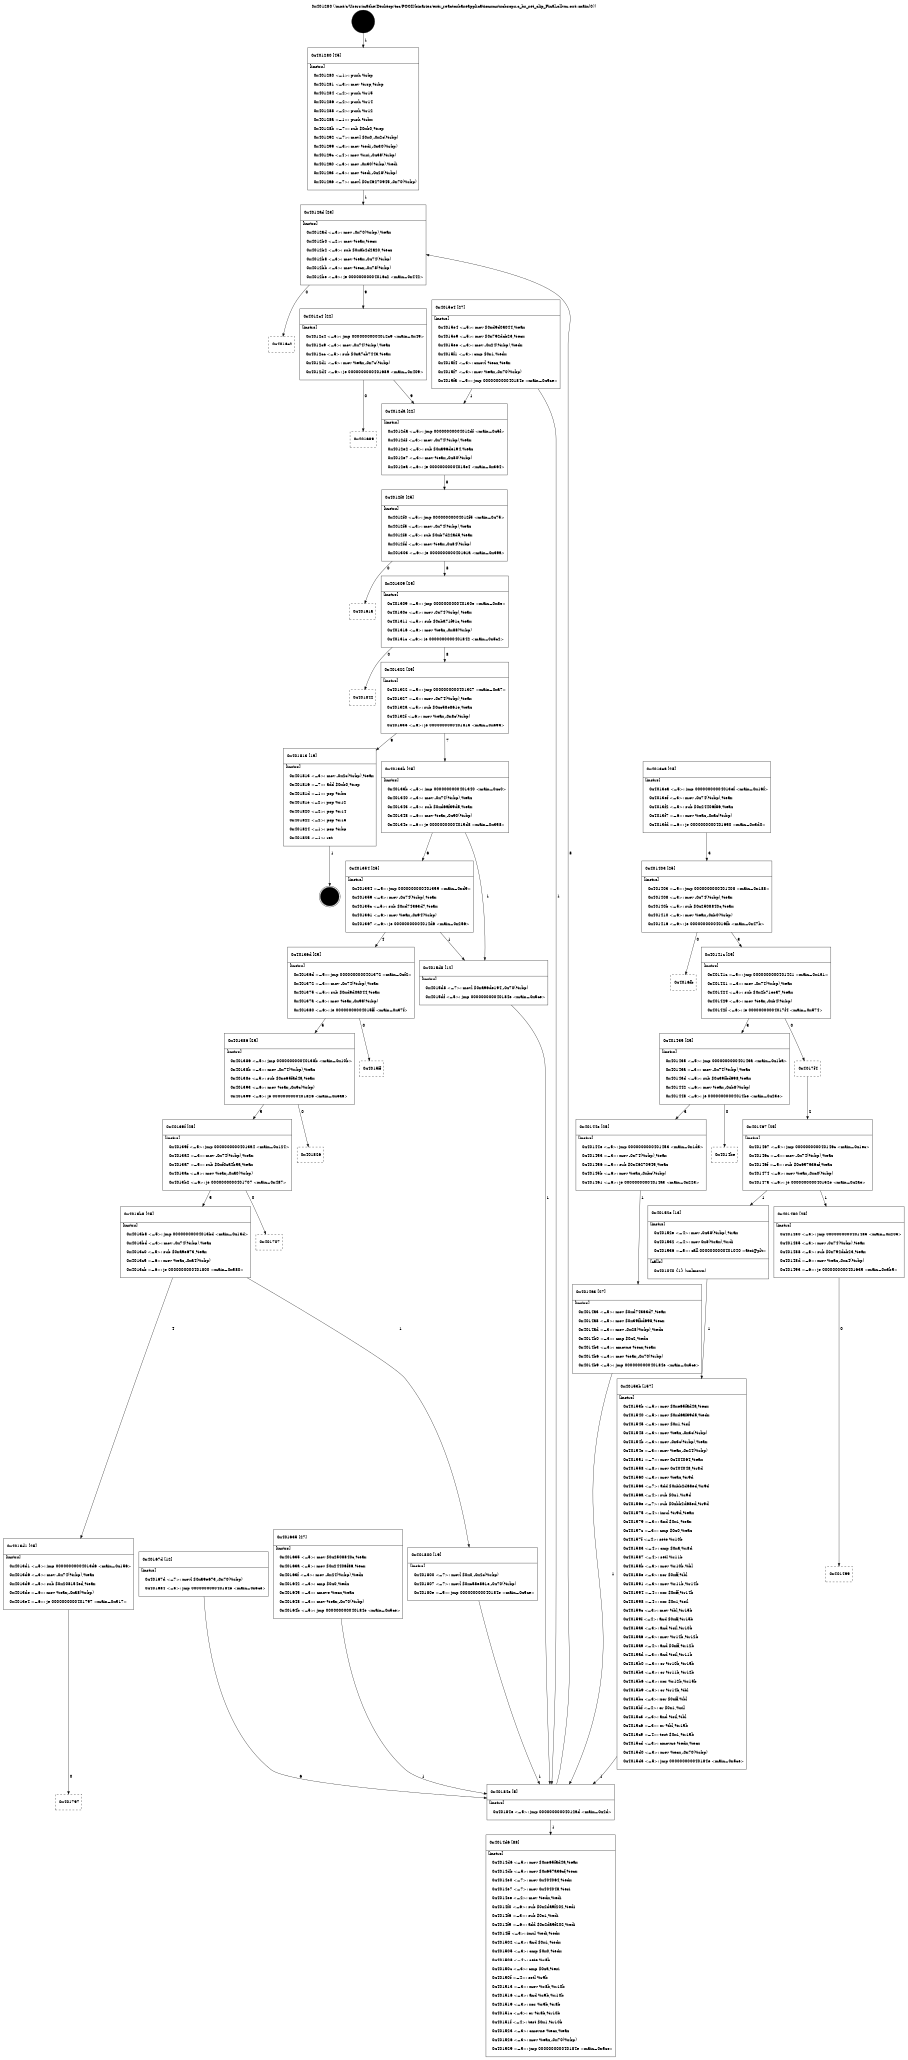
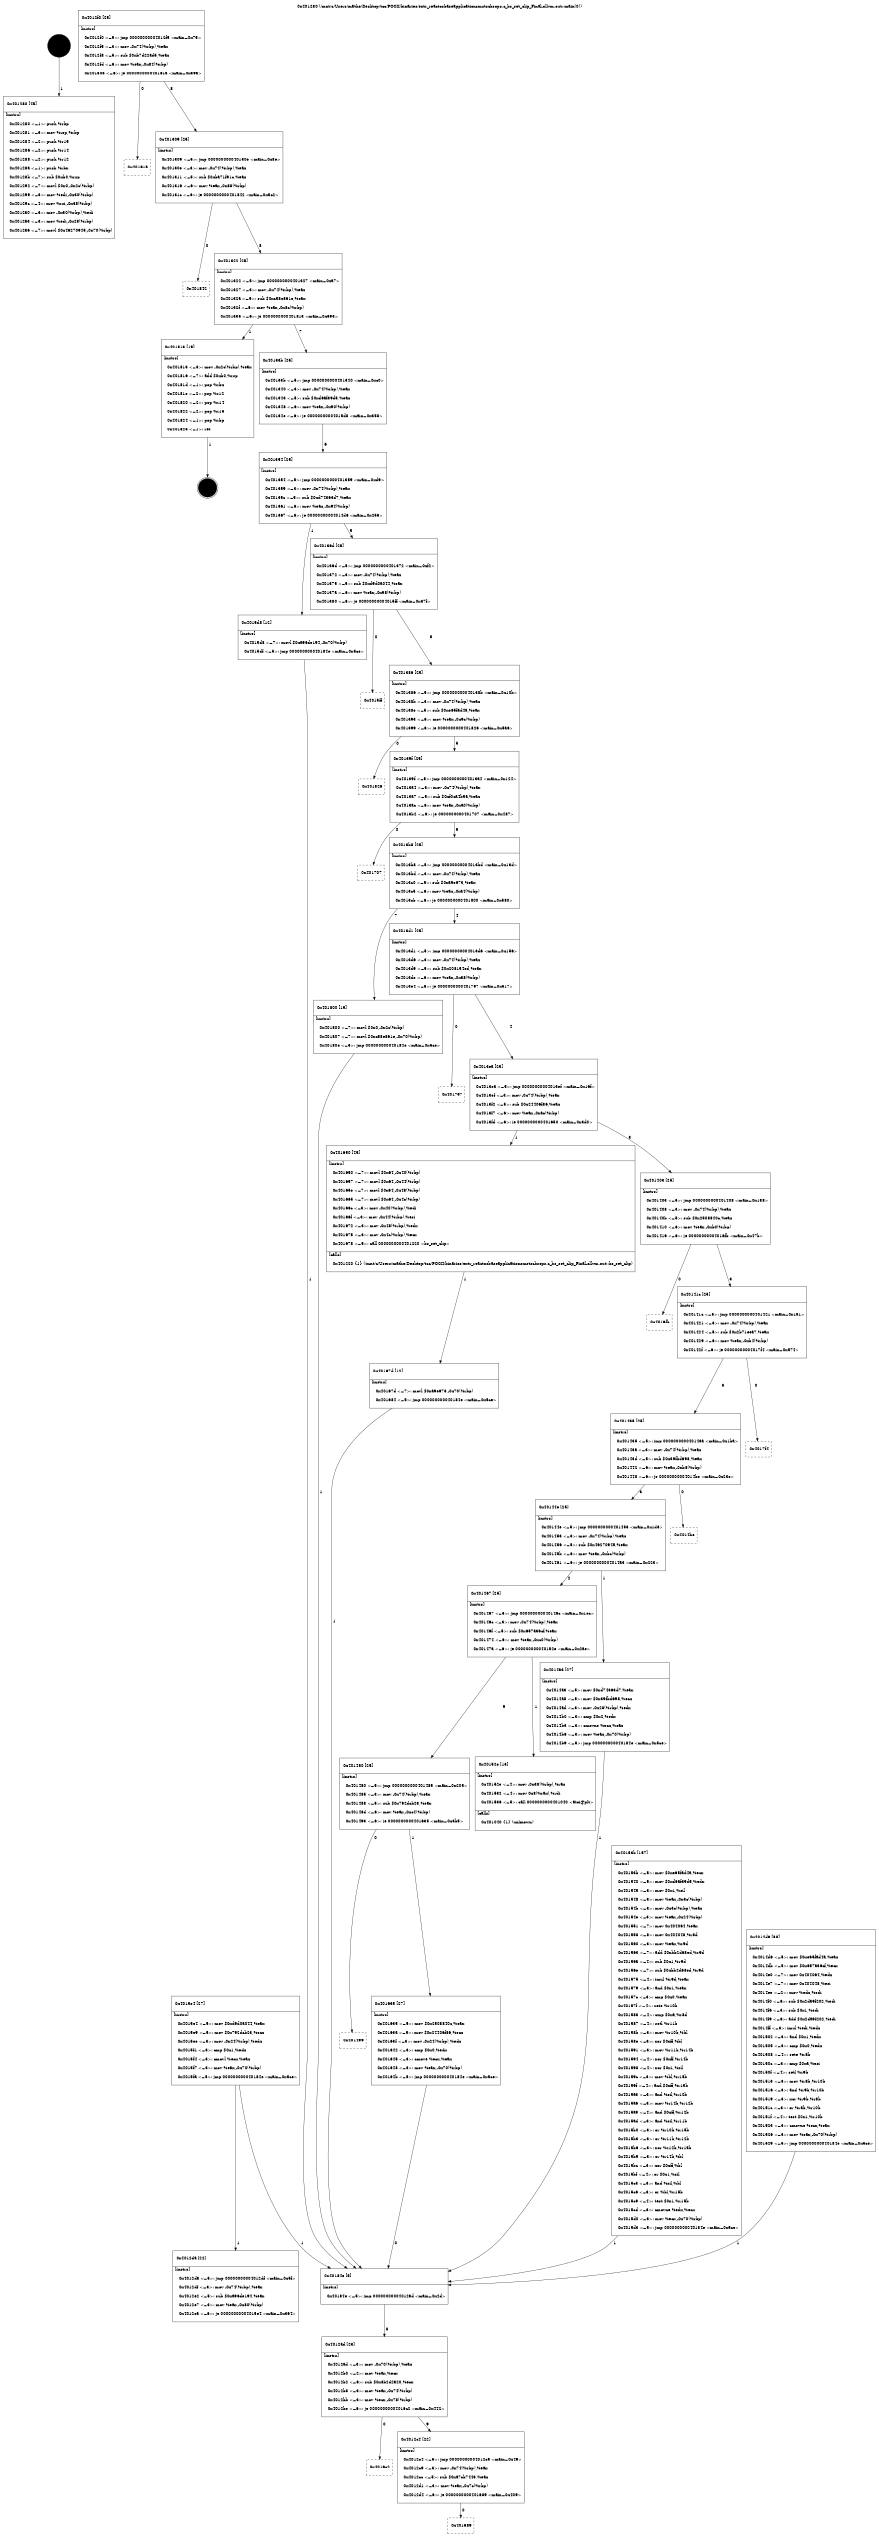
(363, 196) -> none
(403, 391) -> none
(444, 481) -> none
(391, 741) -> (249, 332)
(482, 894) -> none
(382, 940) -> (350, 531)
none -> (493, 1026)
(808, 1096) -> (567, 1577)
(825, 1198) -> (503, 1707)
none -> (481, 1209)
(705, 1327) -> none
(400, 1329) -> (395, 916)
(300, 1777) -> (334, 1621)
(423, 1777) -> (395, 2243)
(551, 1826) -> (650, 2267)
none -> (420, 1911)
